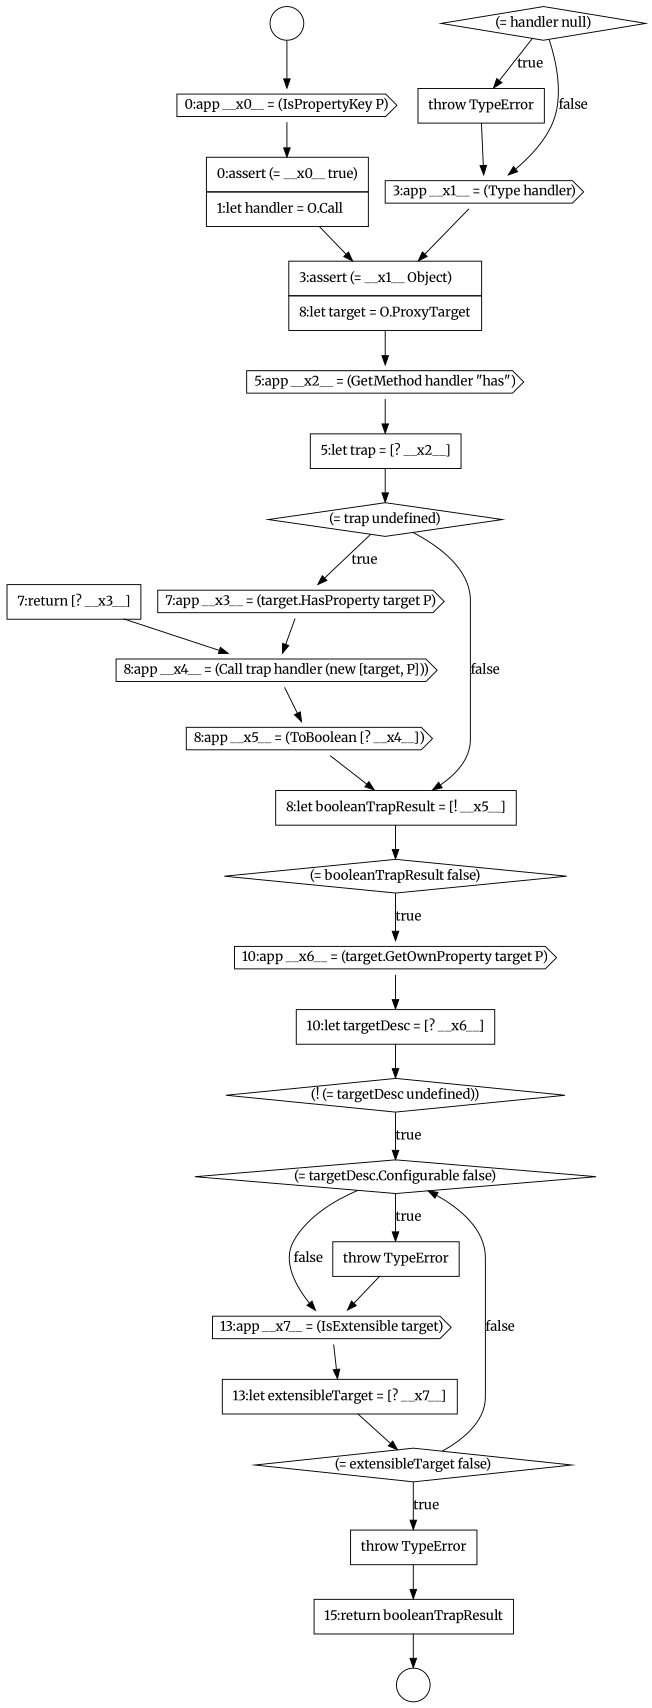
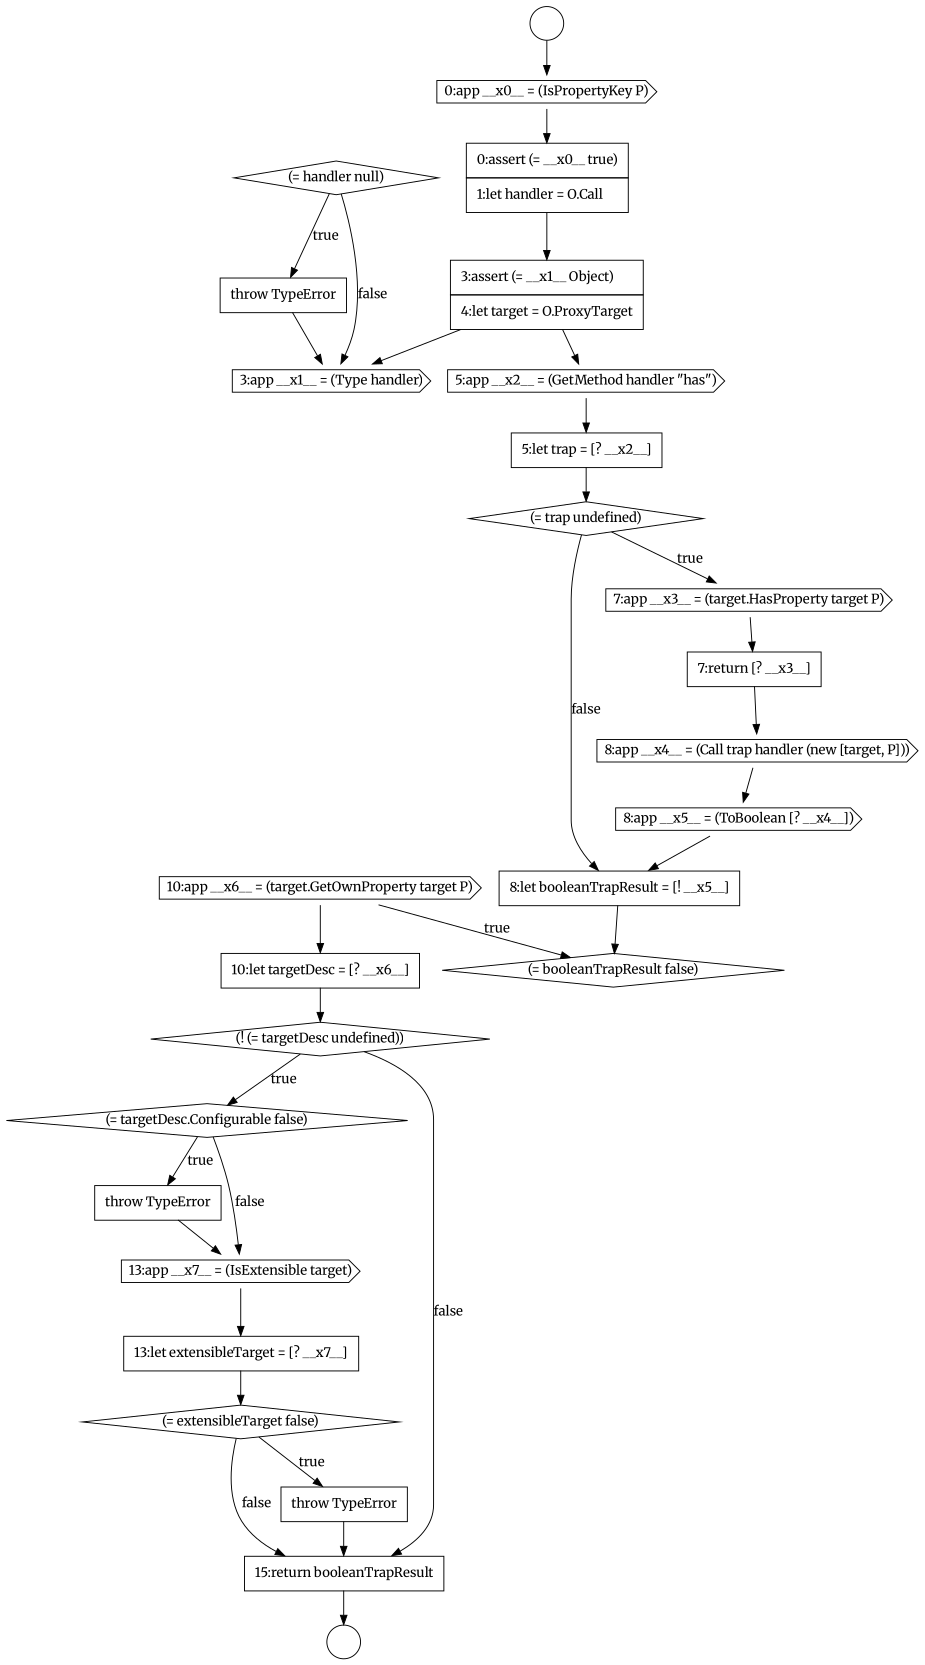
(447, 231) -> (421, 345)
(385, 313) -> (547, 312)
(290, 631) -> (751, 630)
(396, 912) -> (470, 930)
none -> (434, 1290)
(485, 1322) -> (234, 1503)
